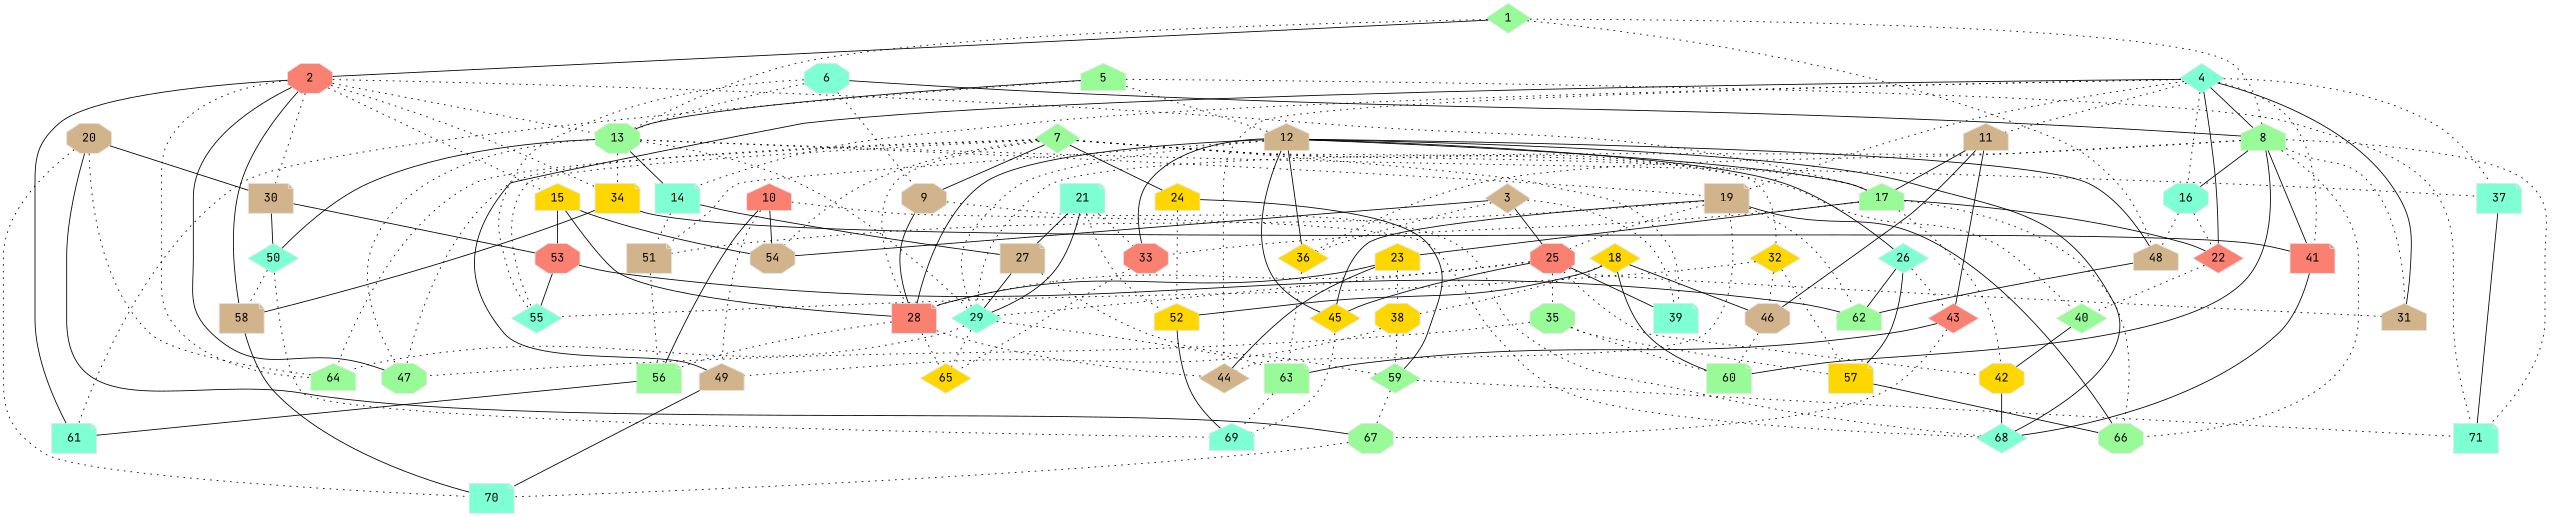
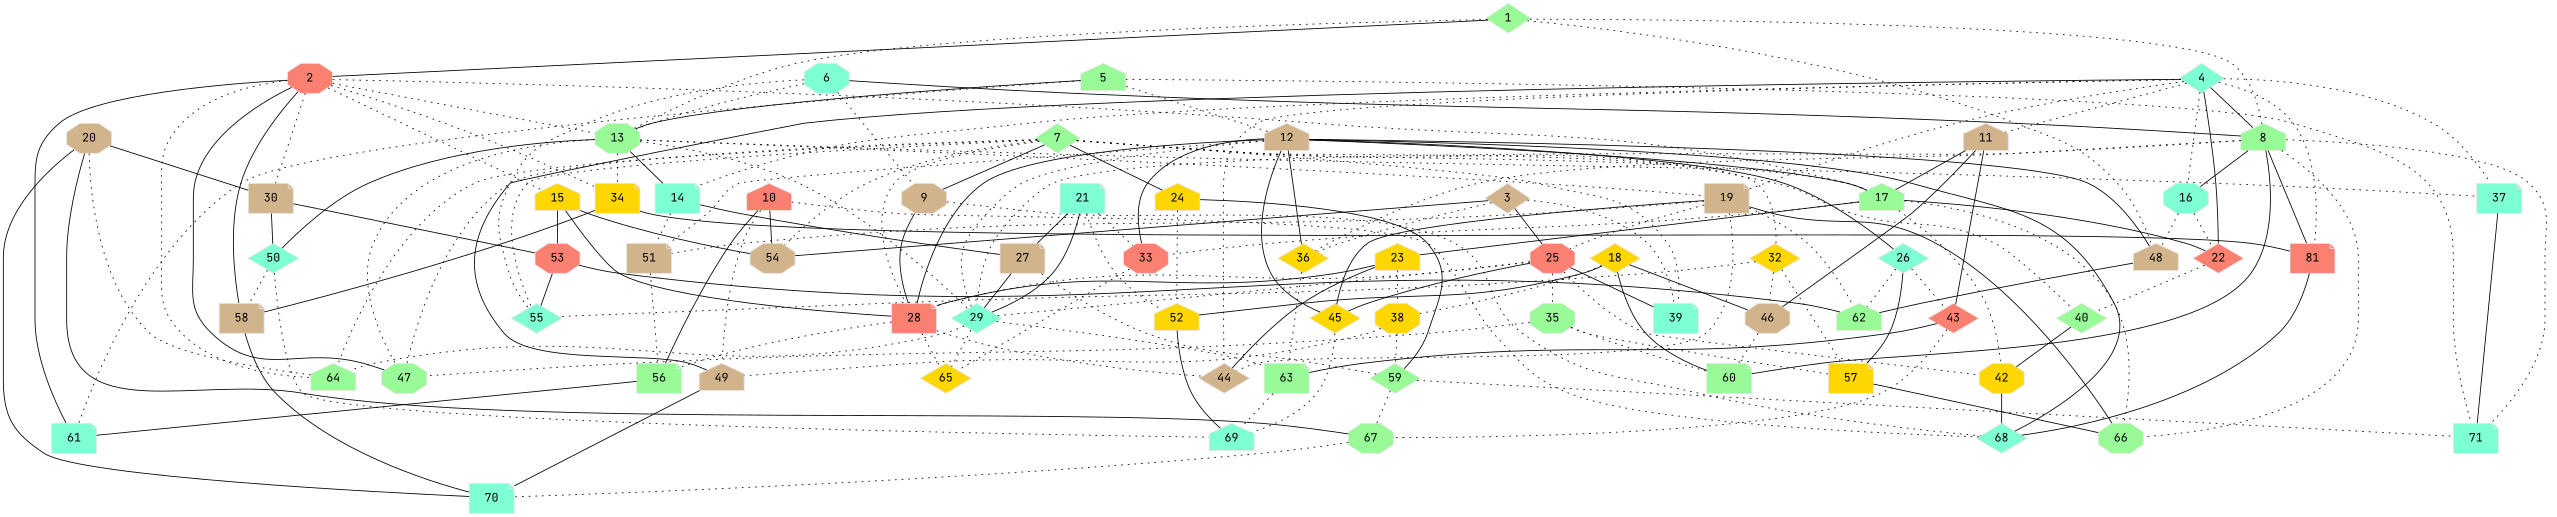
(2312, 258) -> (2312, 258)
(1883, 286) -> (1881, 288)
(2404, 318) -> none
(84, 464) -> (84, 464)
